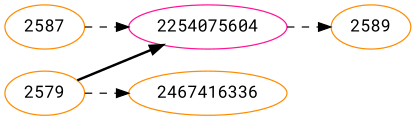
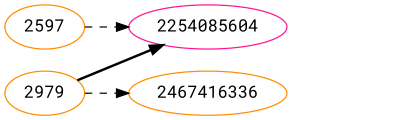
(45, 27) -> (45, 27)
(208, 27) -> (208, 27)
(371, 27) -> none
(45, 93) -> (45, 93)
